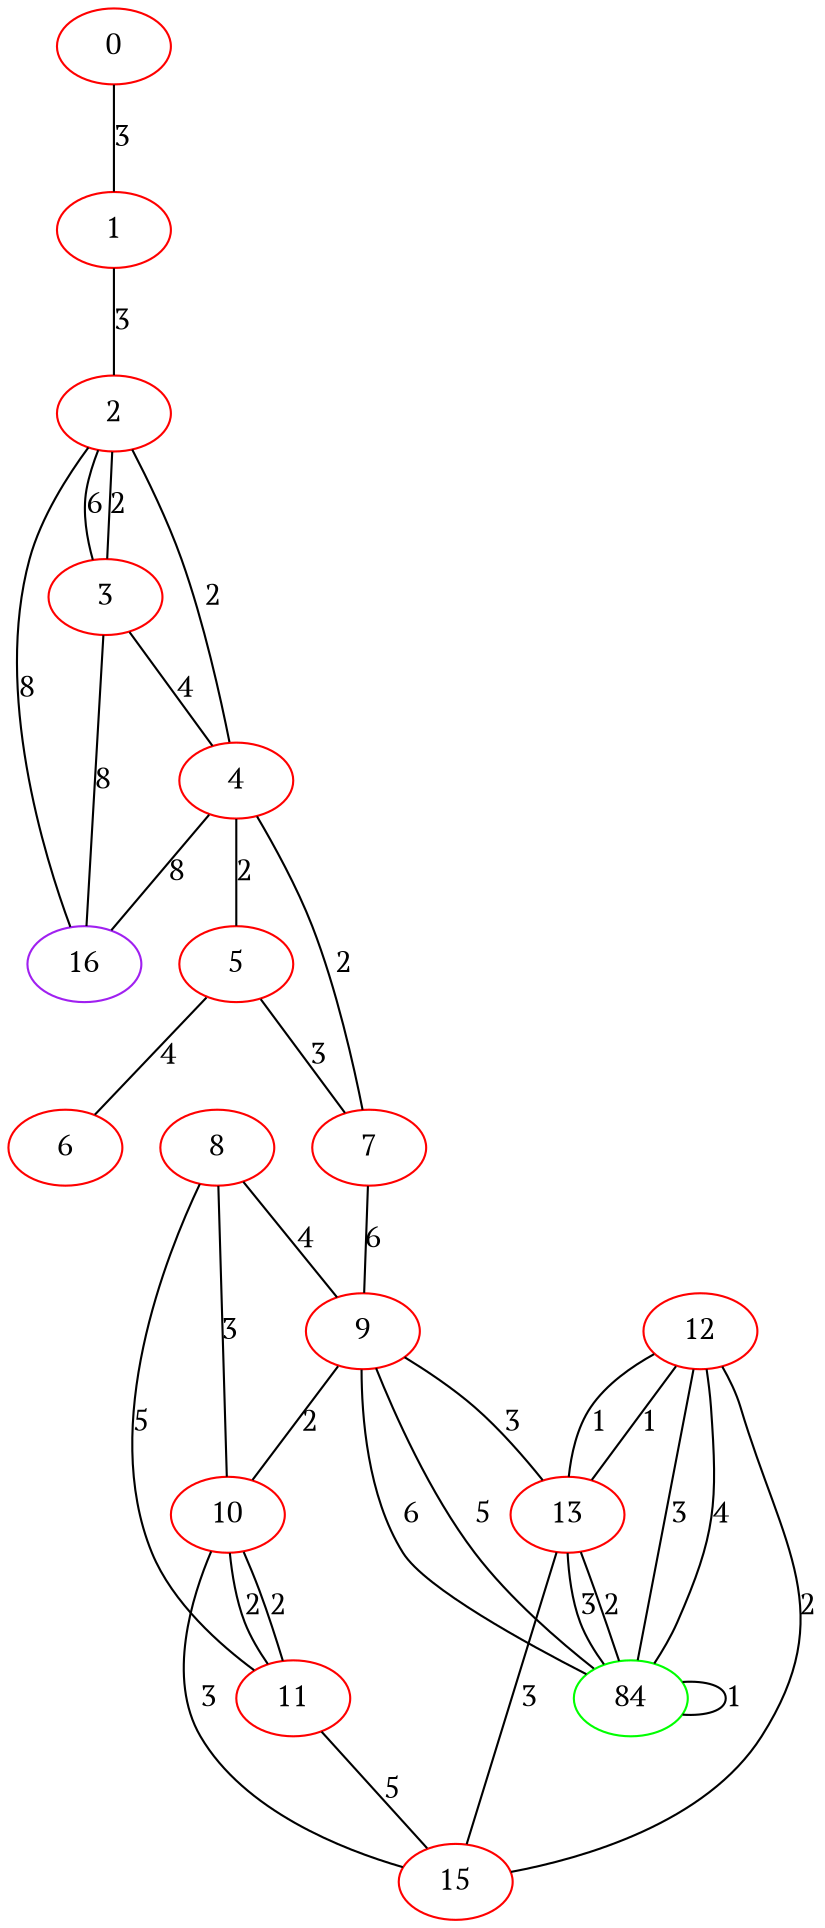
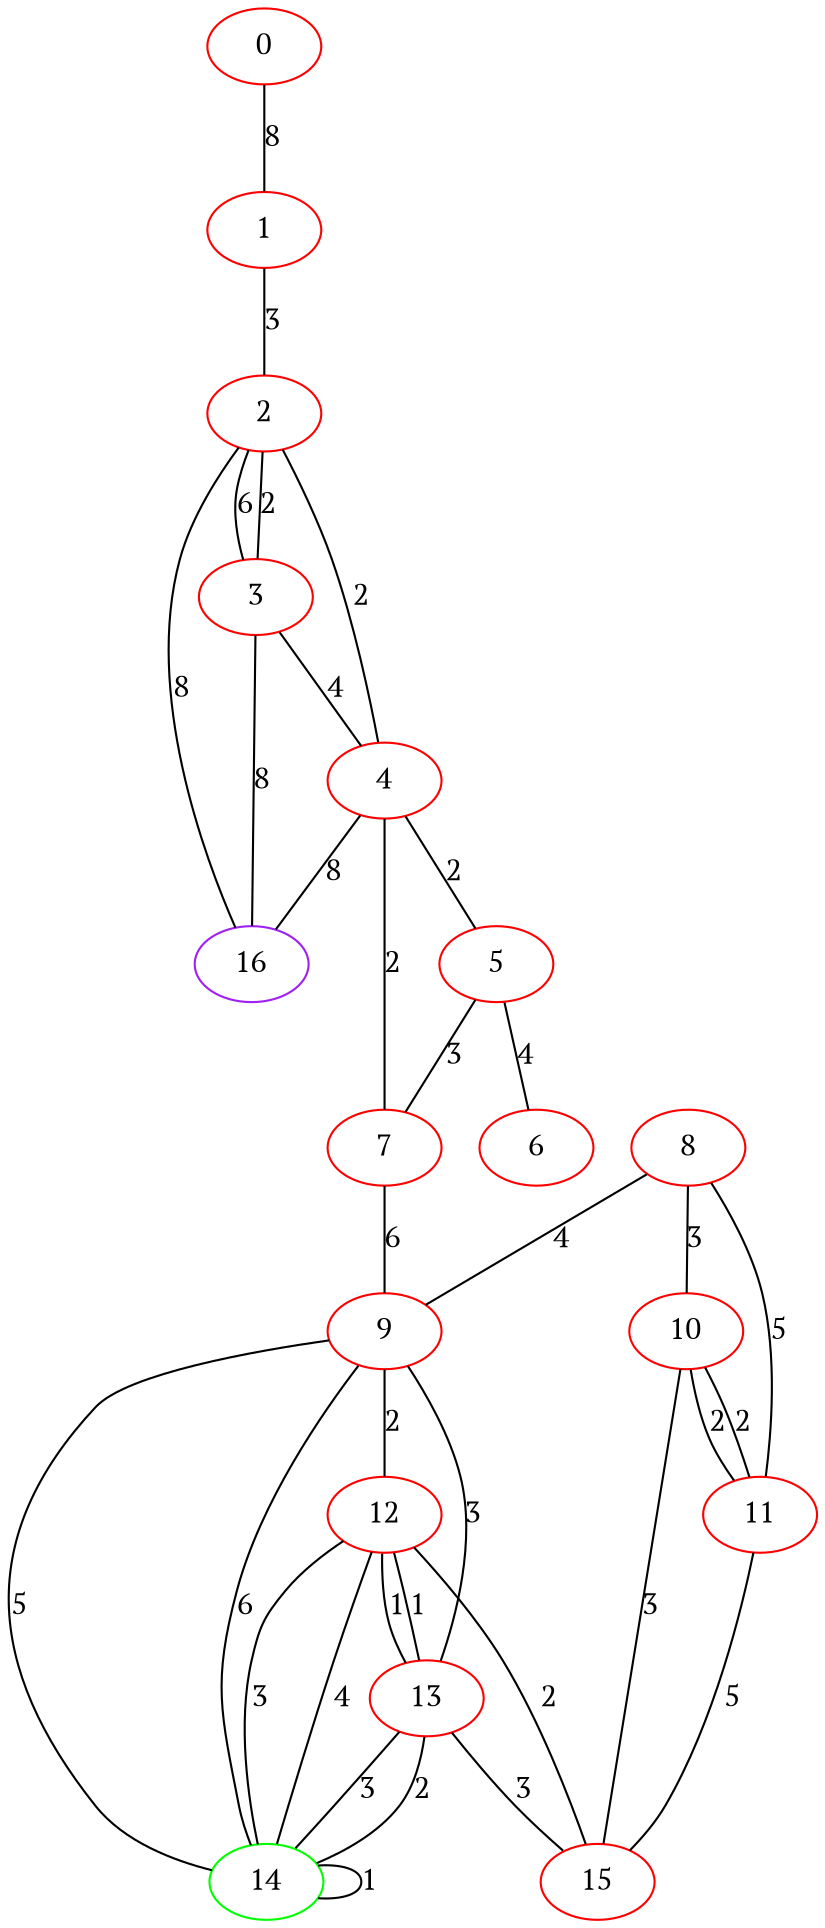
(122, 138) -> (273, 138)
(295, 1423) -> (385, 1423)
(631, 1698) -> (266, 1882)
